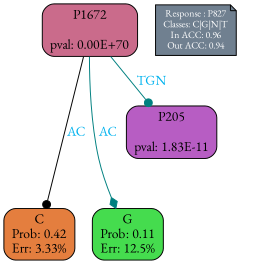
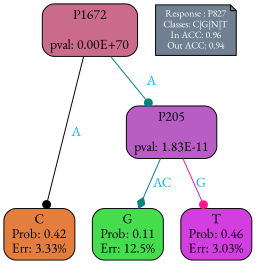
(152, 81) -> (152, 81)
(94, 128) -> (152, 178)
(76, 132) -> (76, 132)
none -> (216, 234)
